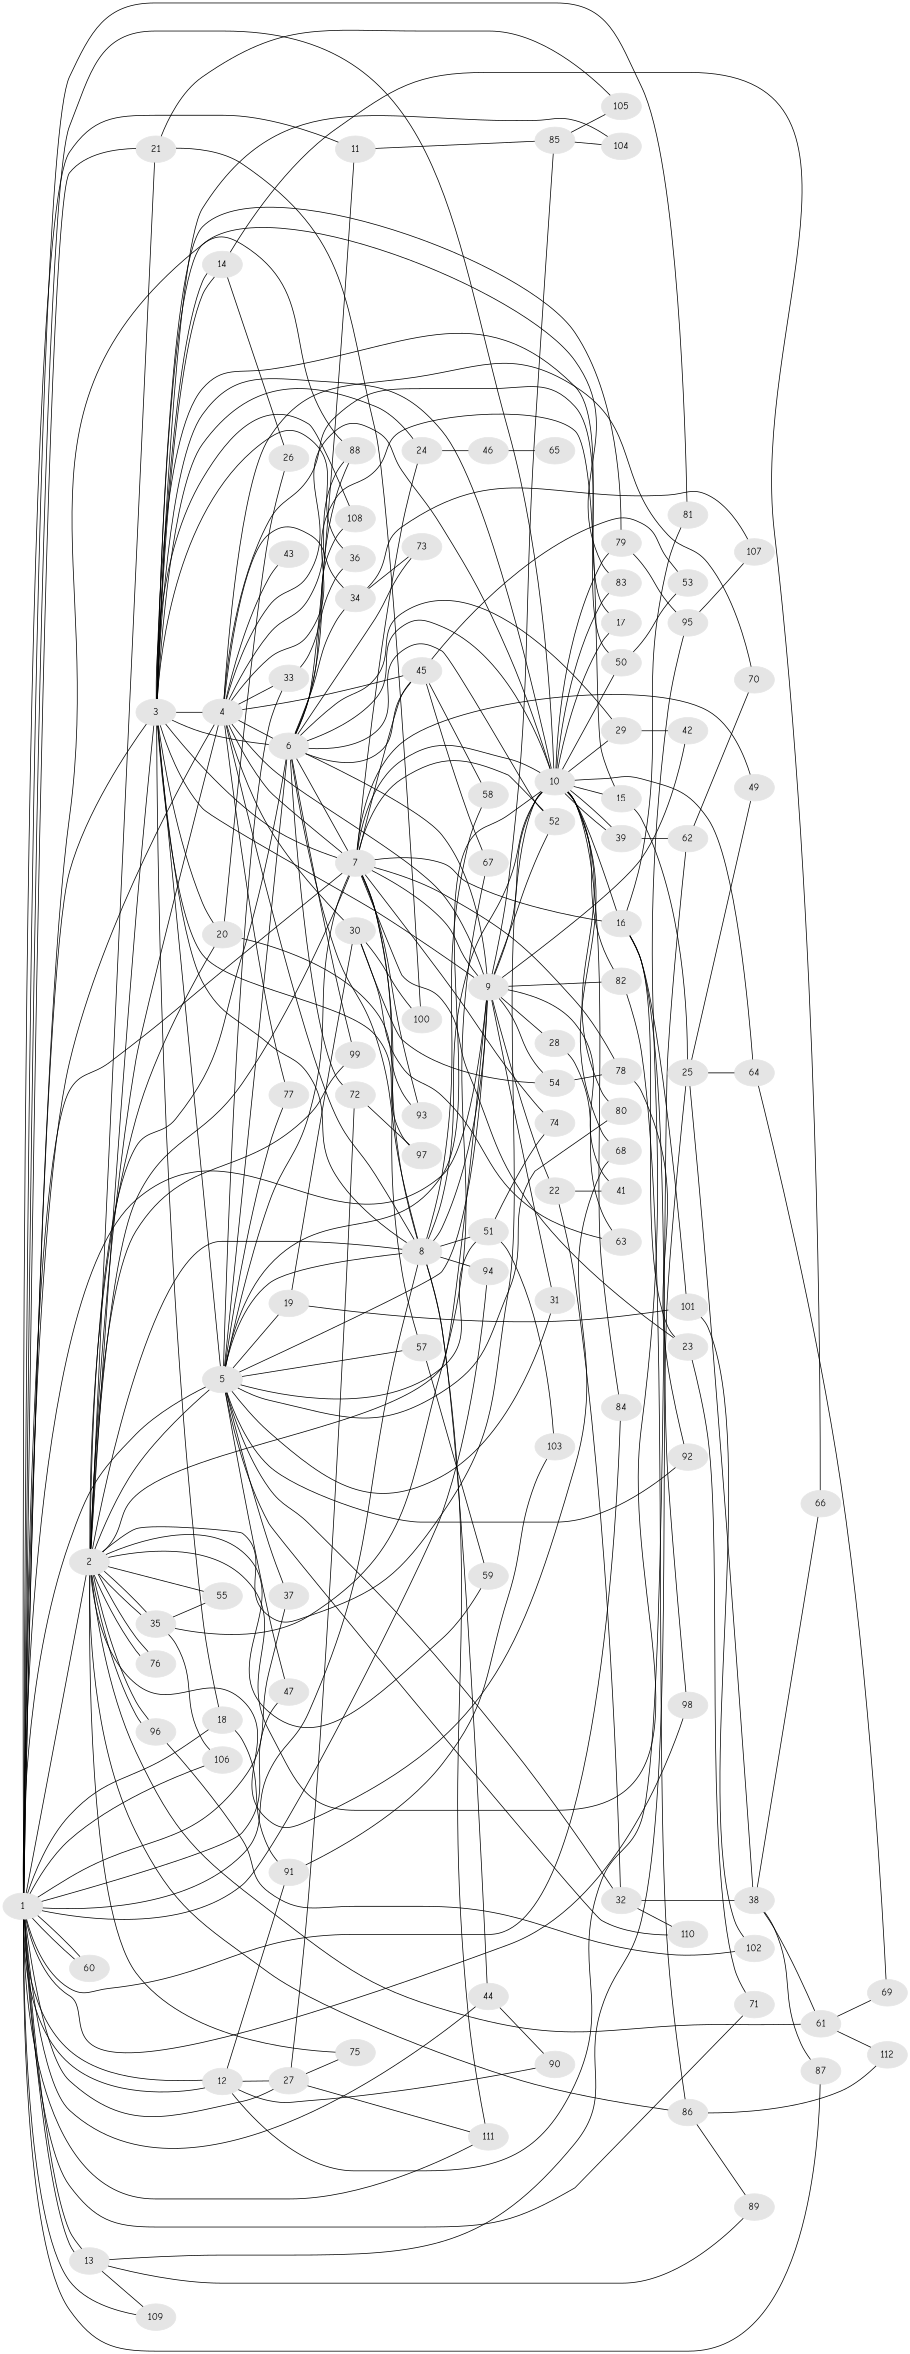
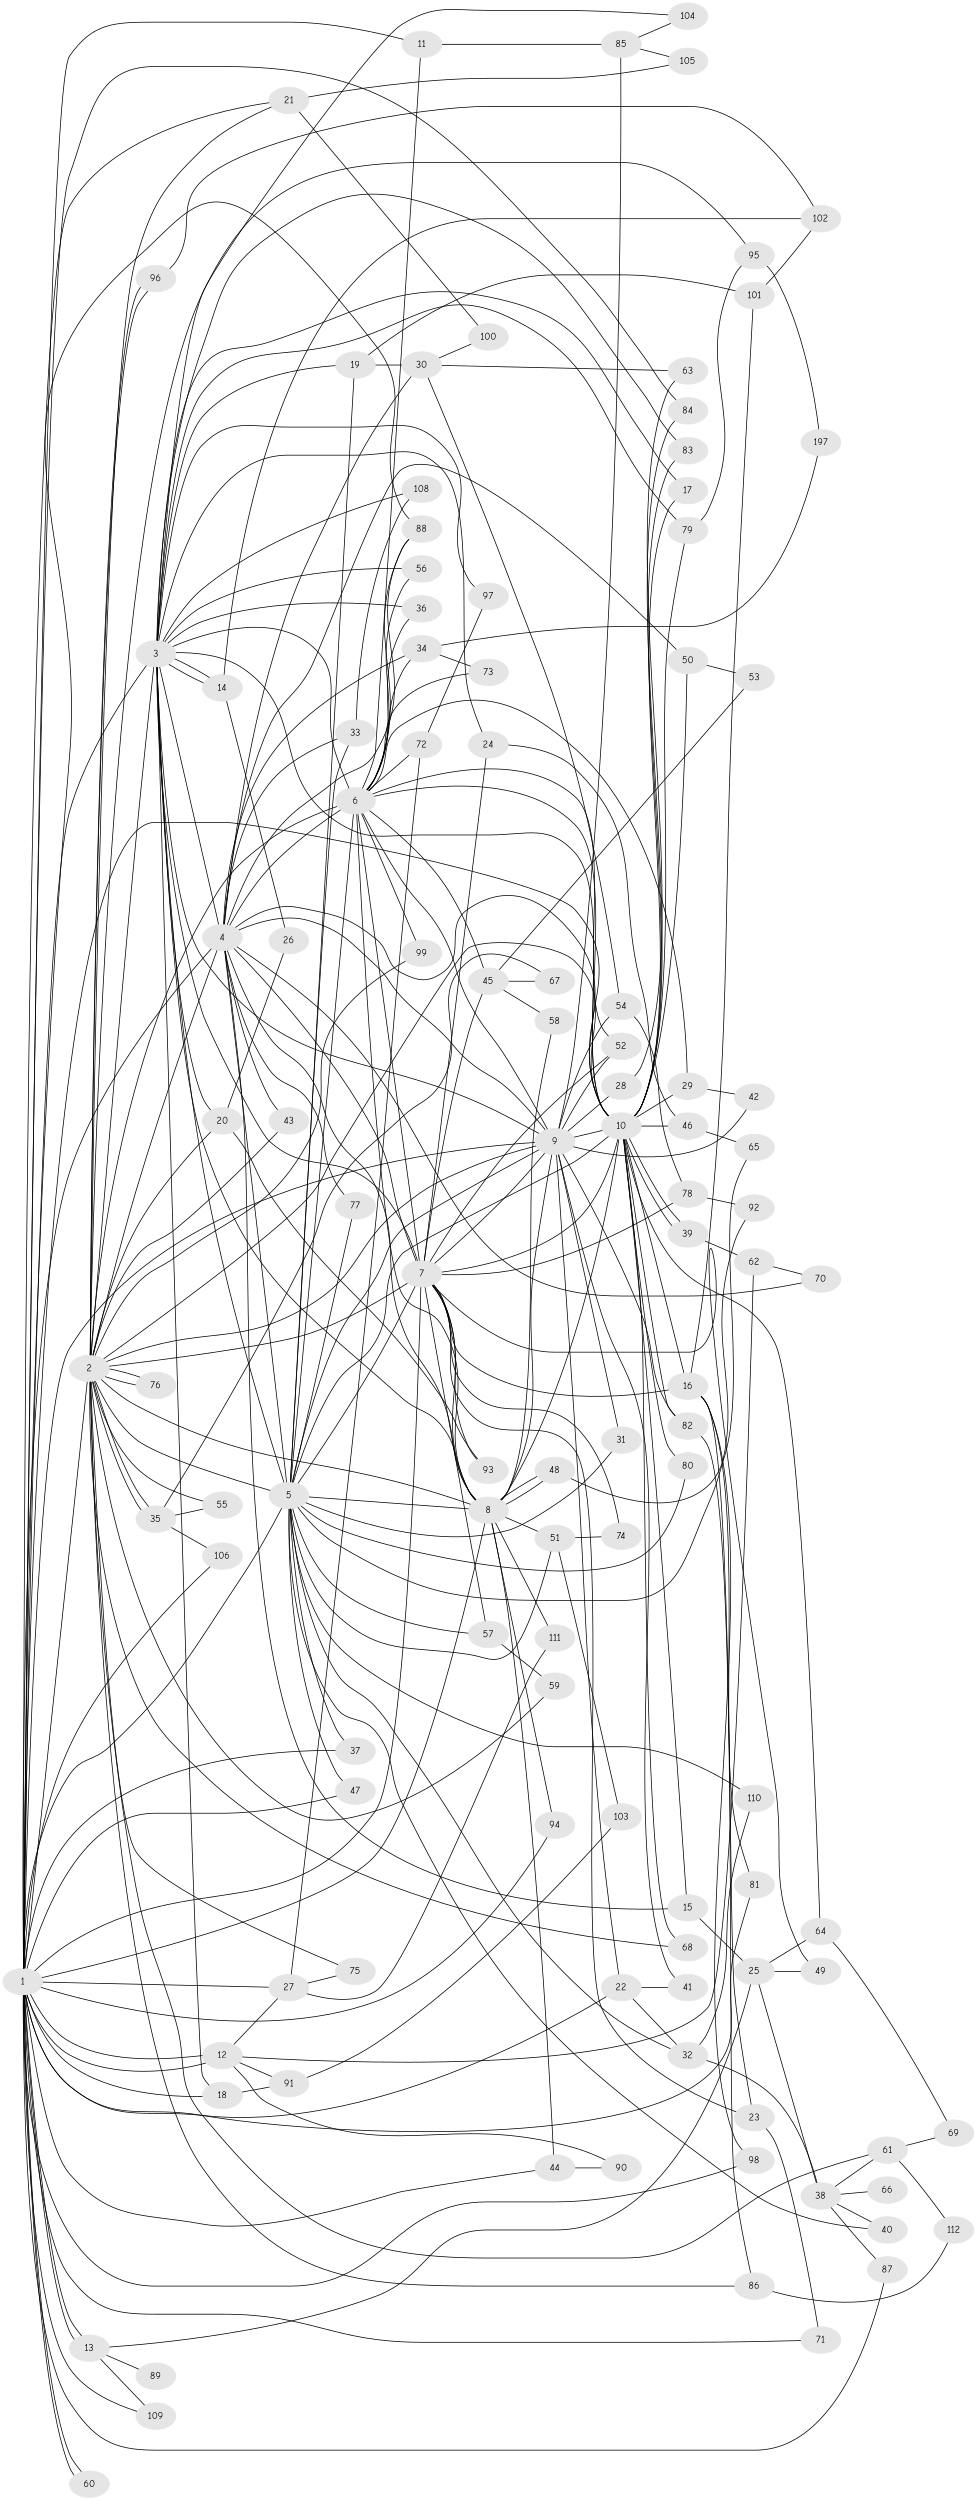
none -> (185, 455)
(773, 481) -> (372, 268)
(754, 552) -> (821, 443)
none -> (422, 569)
(315, 697) -> (256, 1217)
none -> (655, 1126)
none -> (163, 1238)
none -> (555, 1470)
(721, 2160) -> none
(150, 2198) -> (278, 2115)
none -> (887, 2230)
